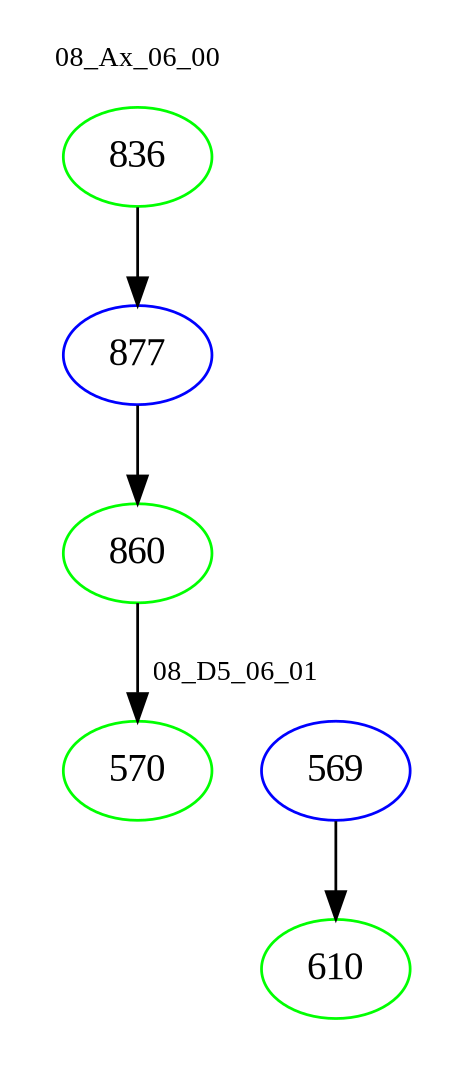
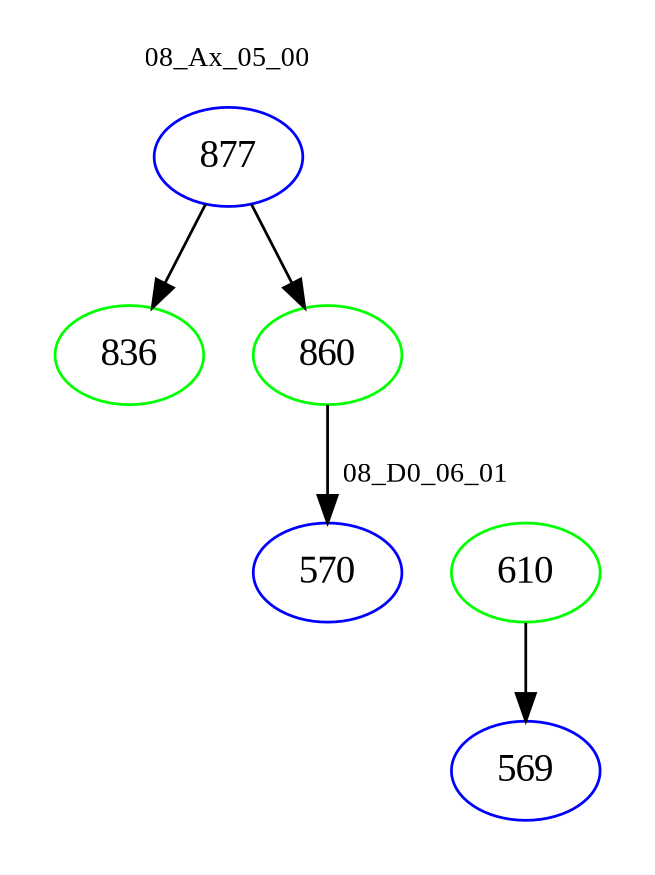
(139, 59) -> (228, 59)
(138, 243) -> (185, 244)
(237, 673) -> (427, 475)
(138, 771) -> (328, 573)
(336, 856) -> (526, 658)
